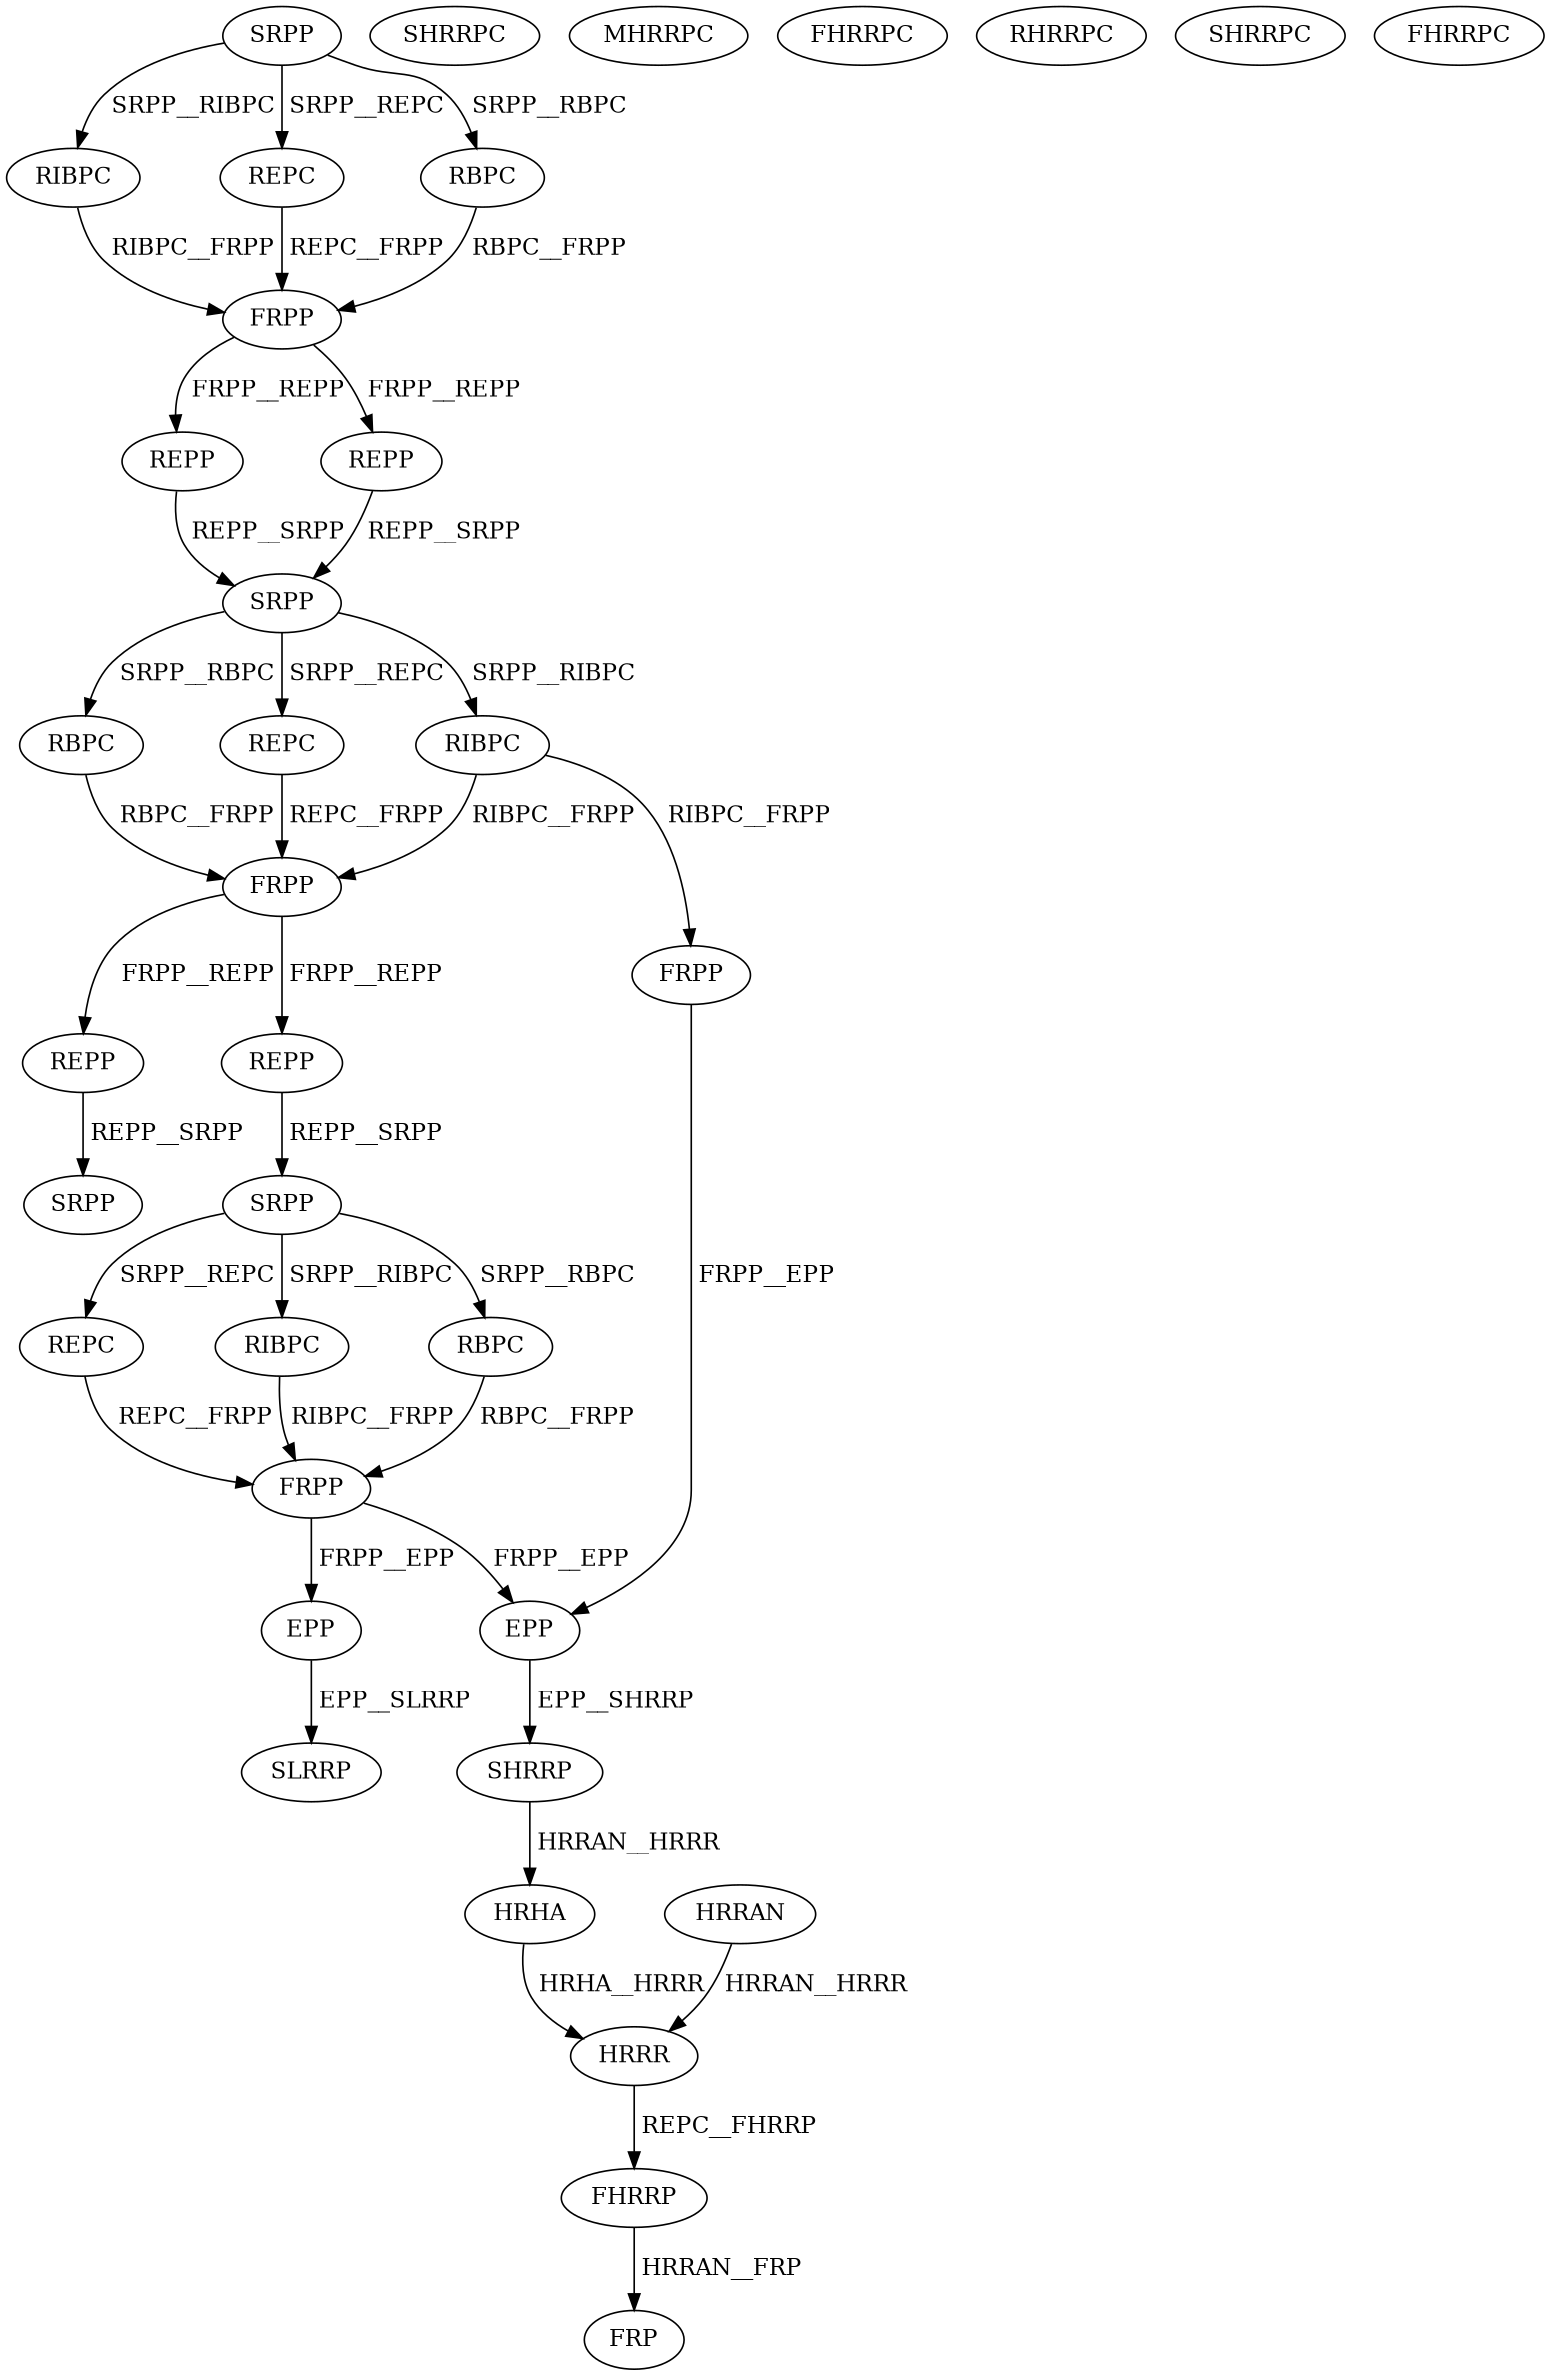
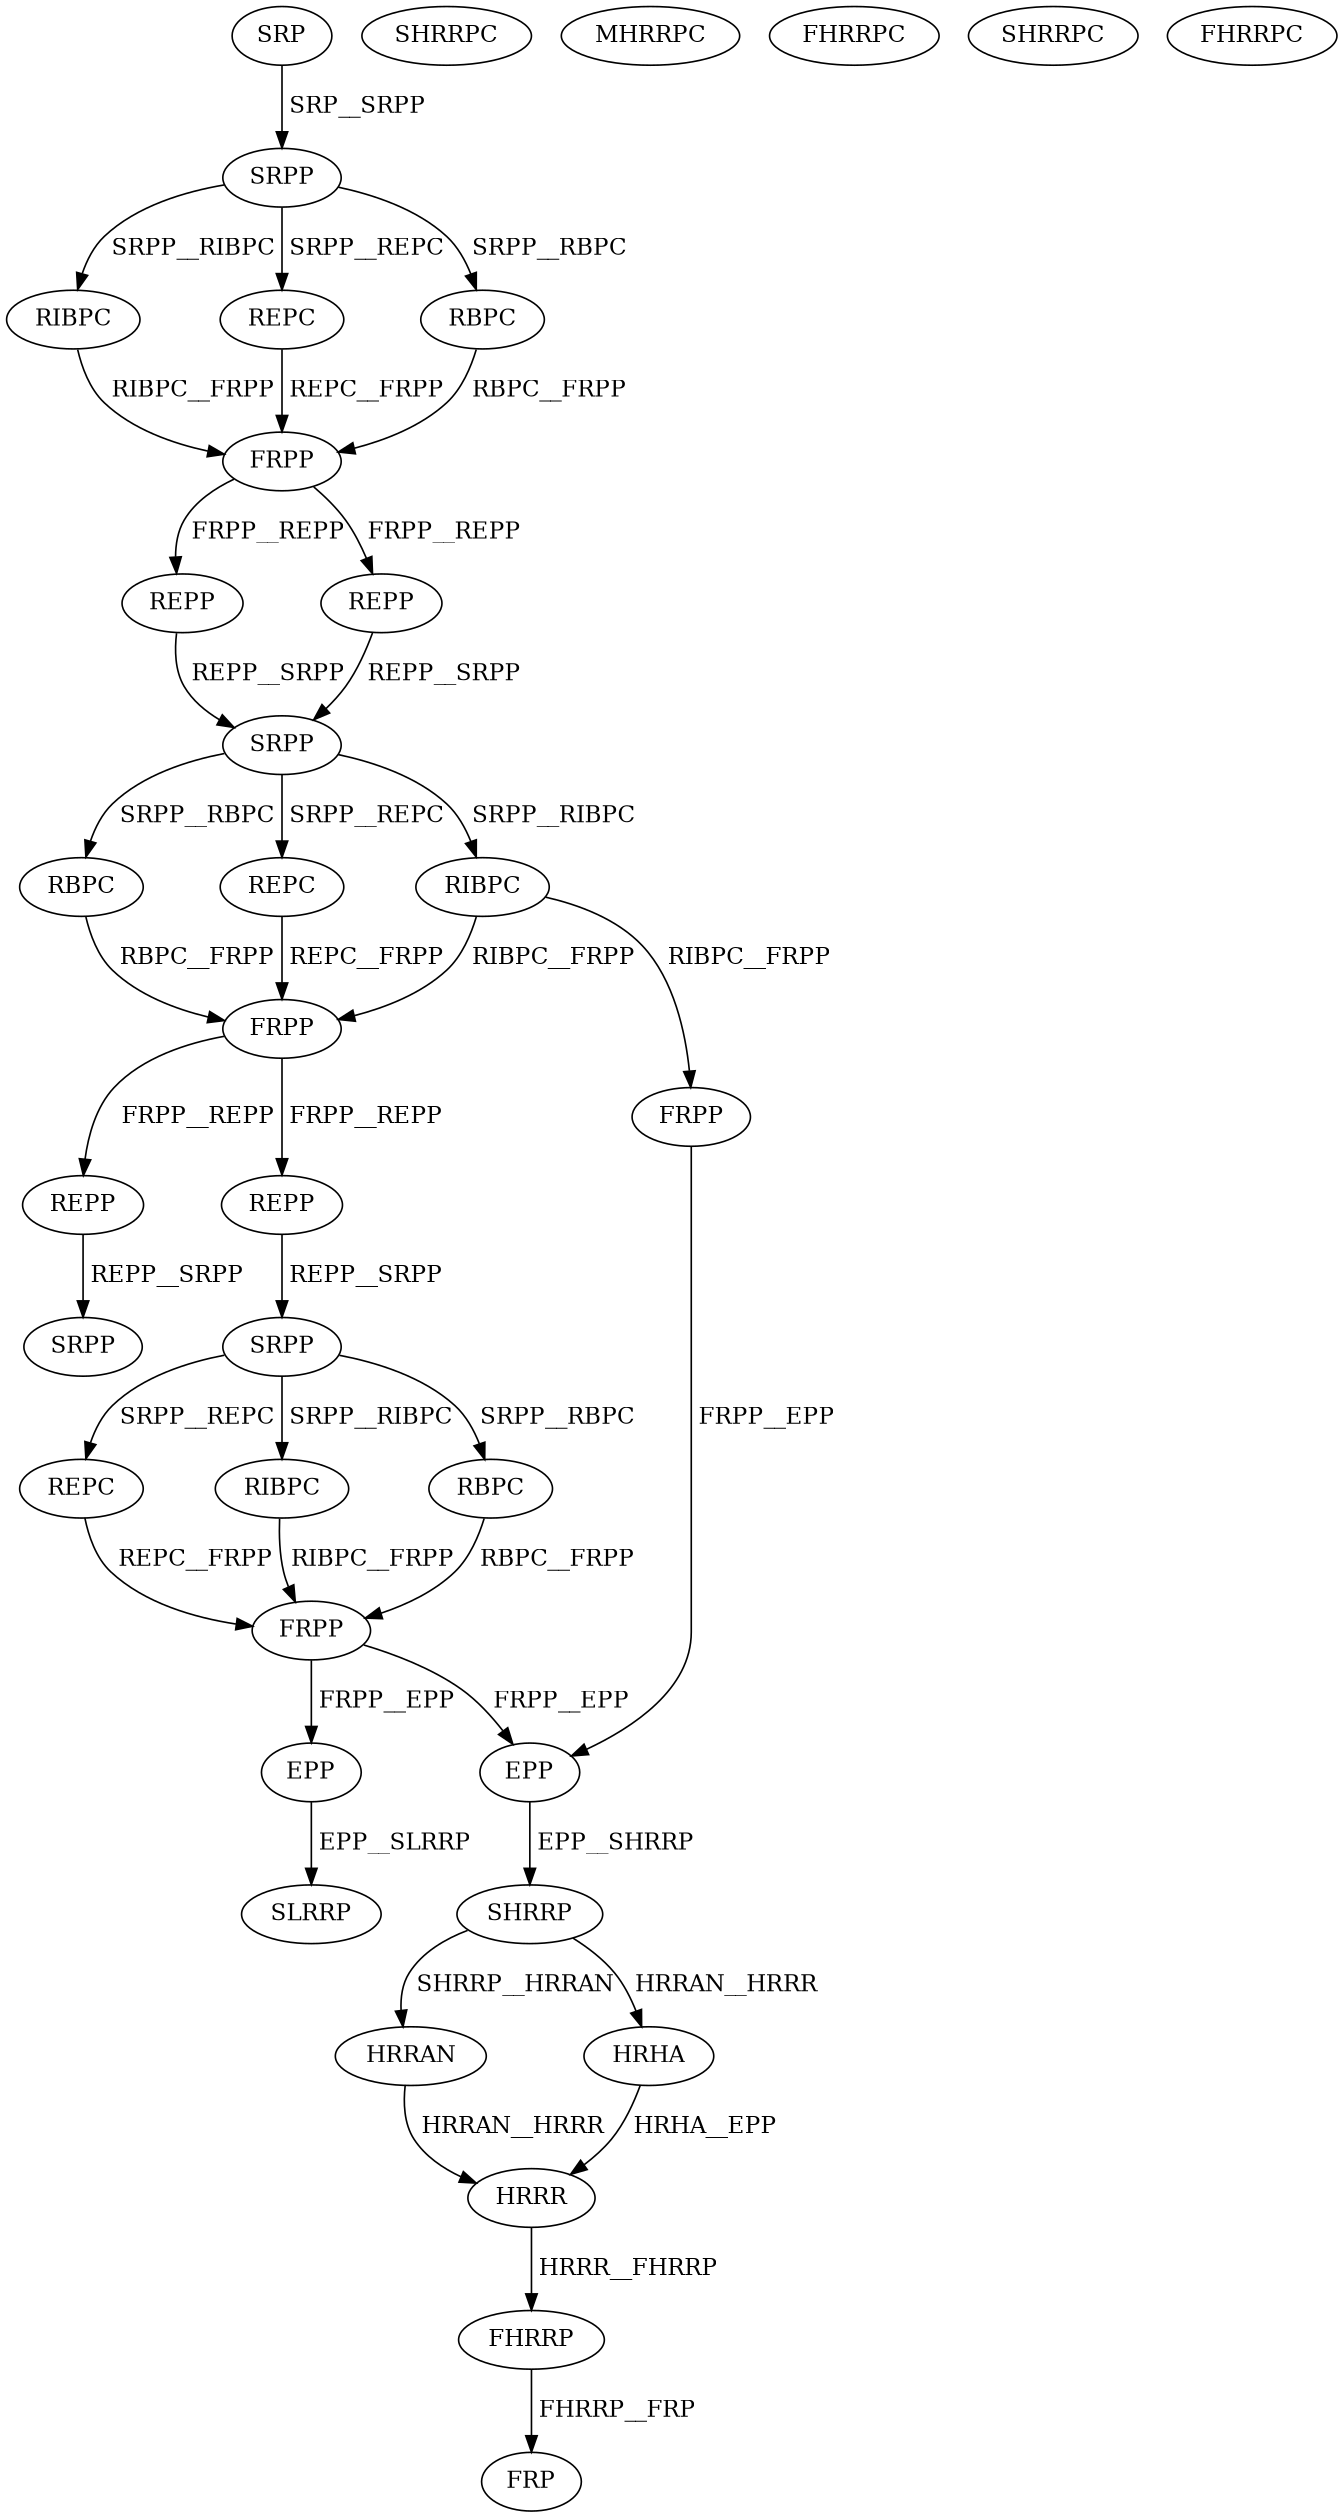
none -> (282, 36)
(1061, 36) -> none
none -> (420, 1960)
(618, 1985) -> (702, 2127)
(726, 2127) -> (625, 2269)
(718, 2269) -> (614, 2411)
